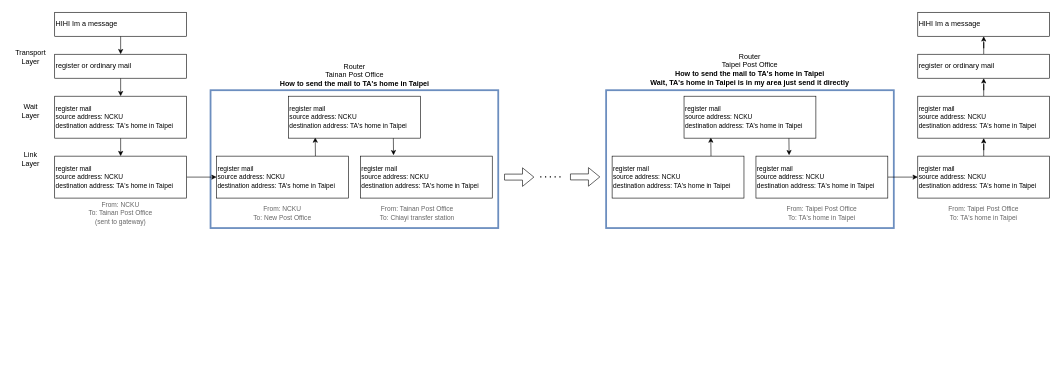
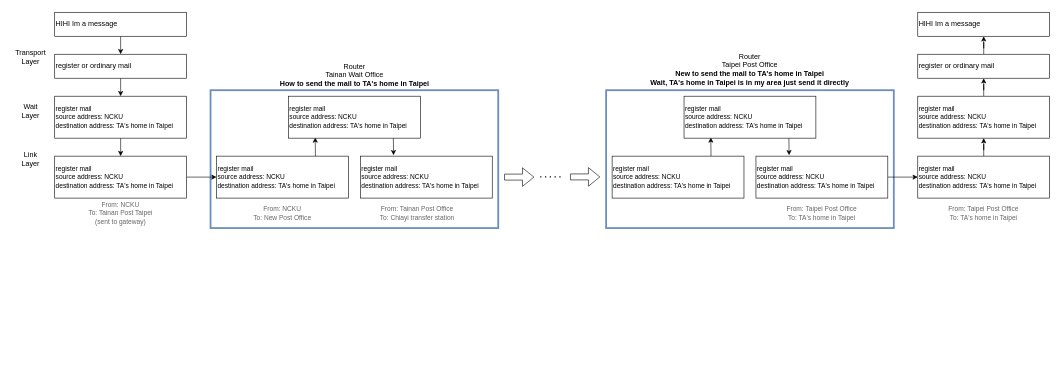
(750, 69) -> (750, 69)
(355, 75) -> (355, 75)
(120, 213) -> (120, 213)
